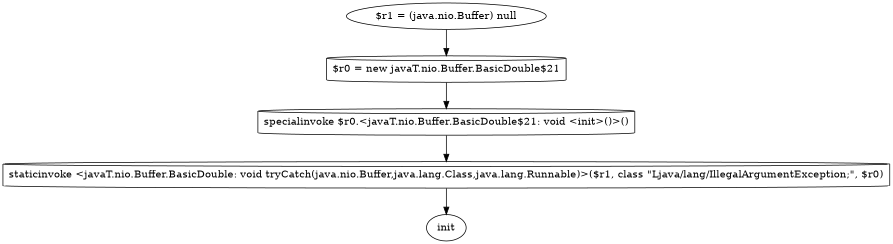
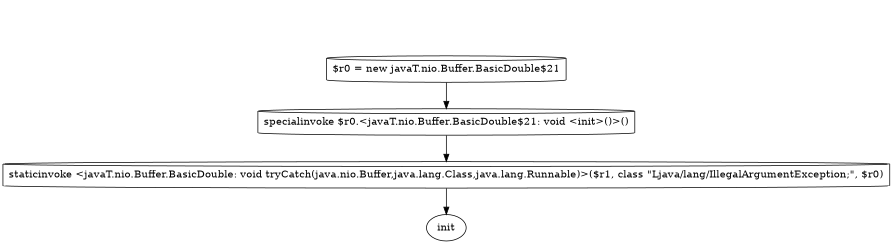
(446, 16) -> none
